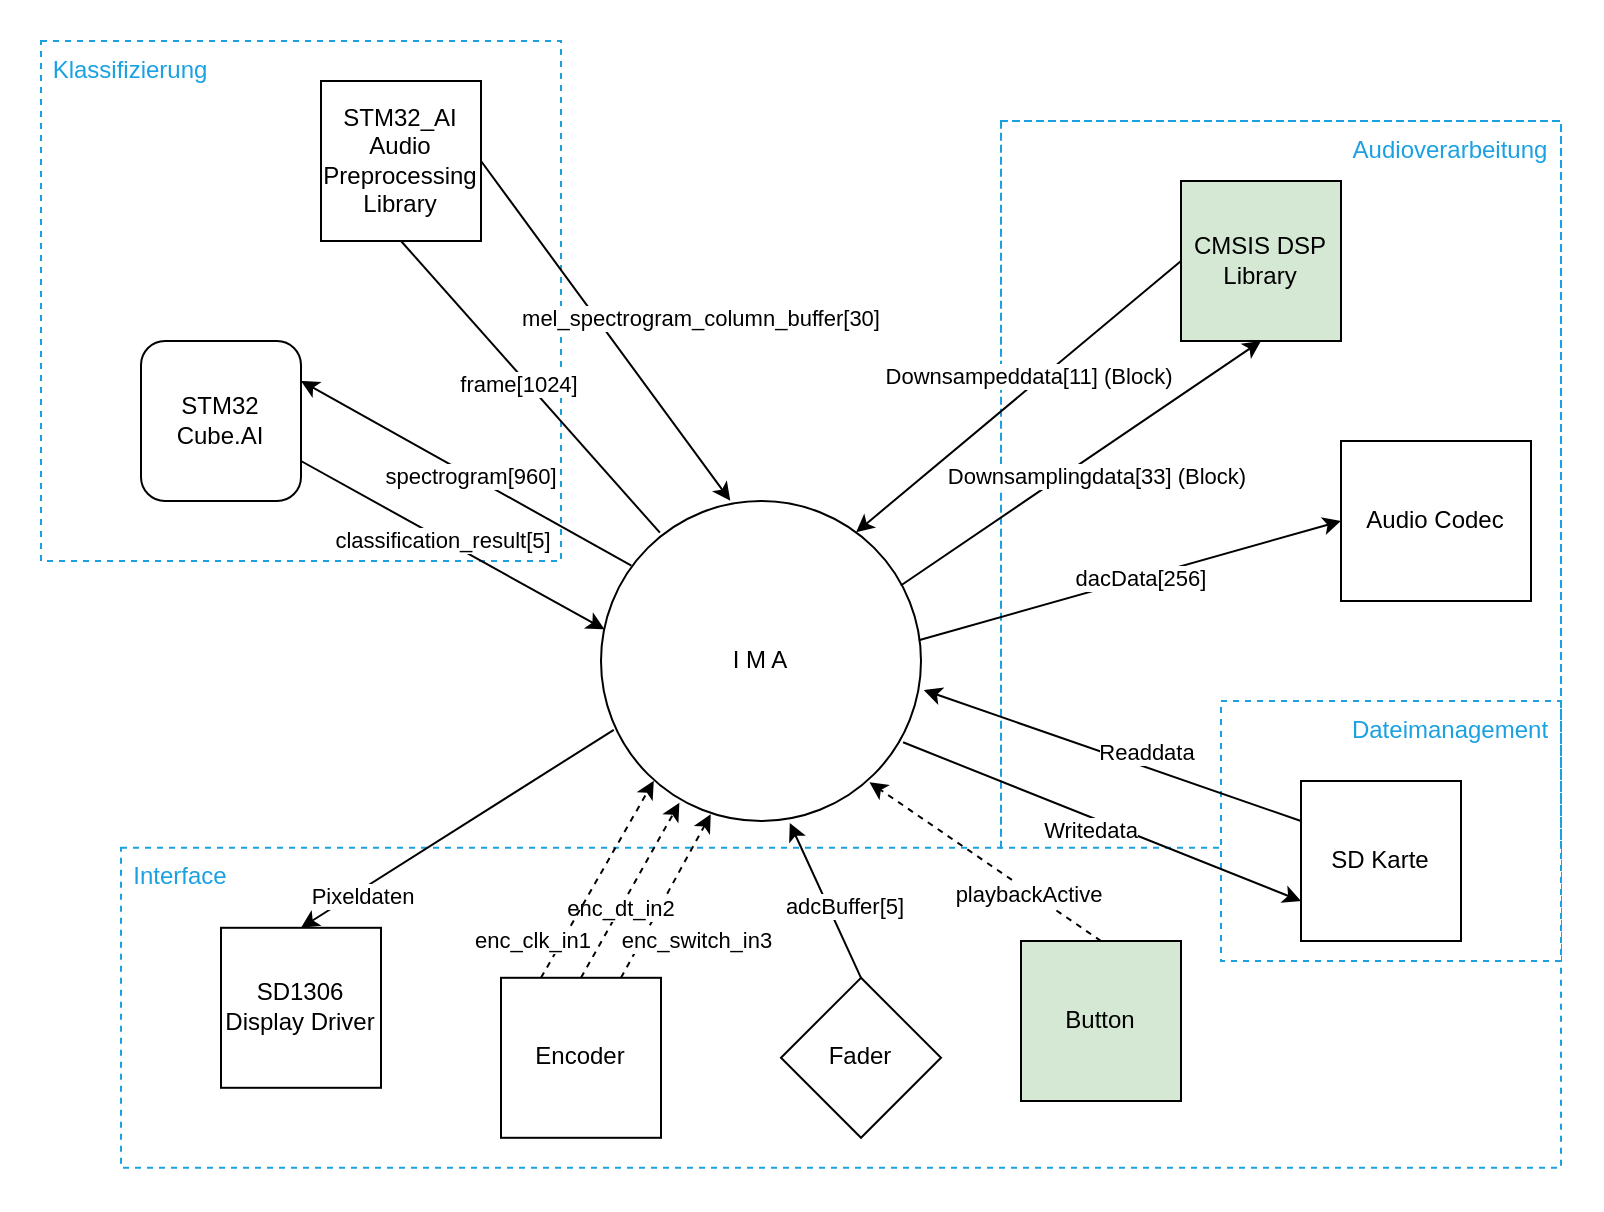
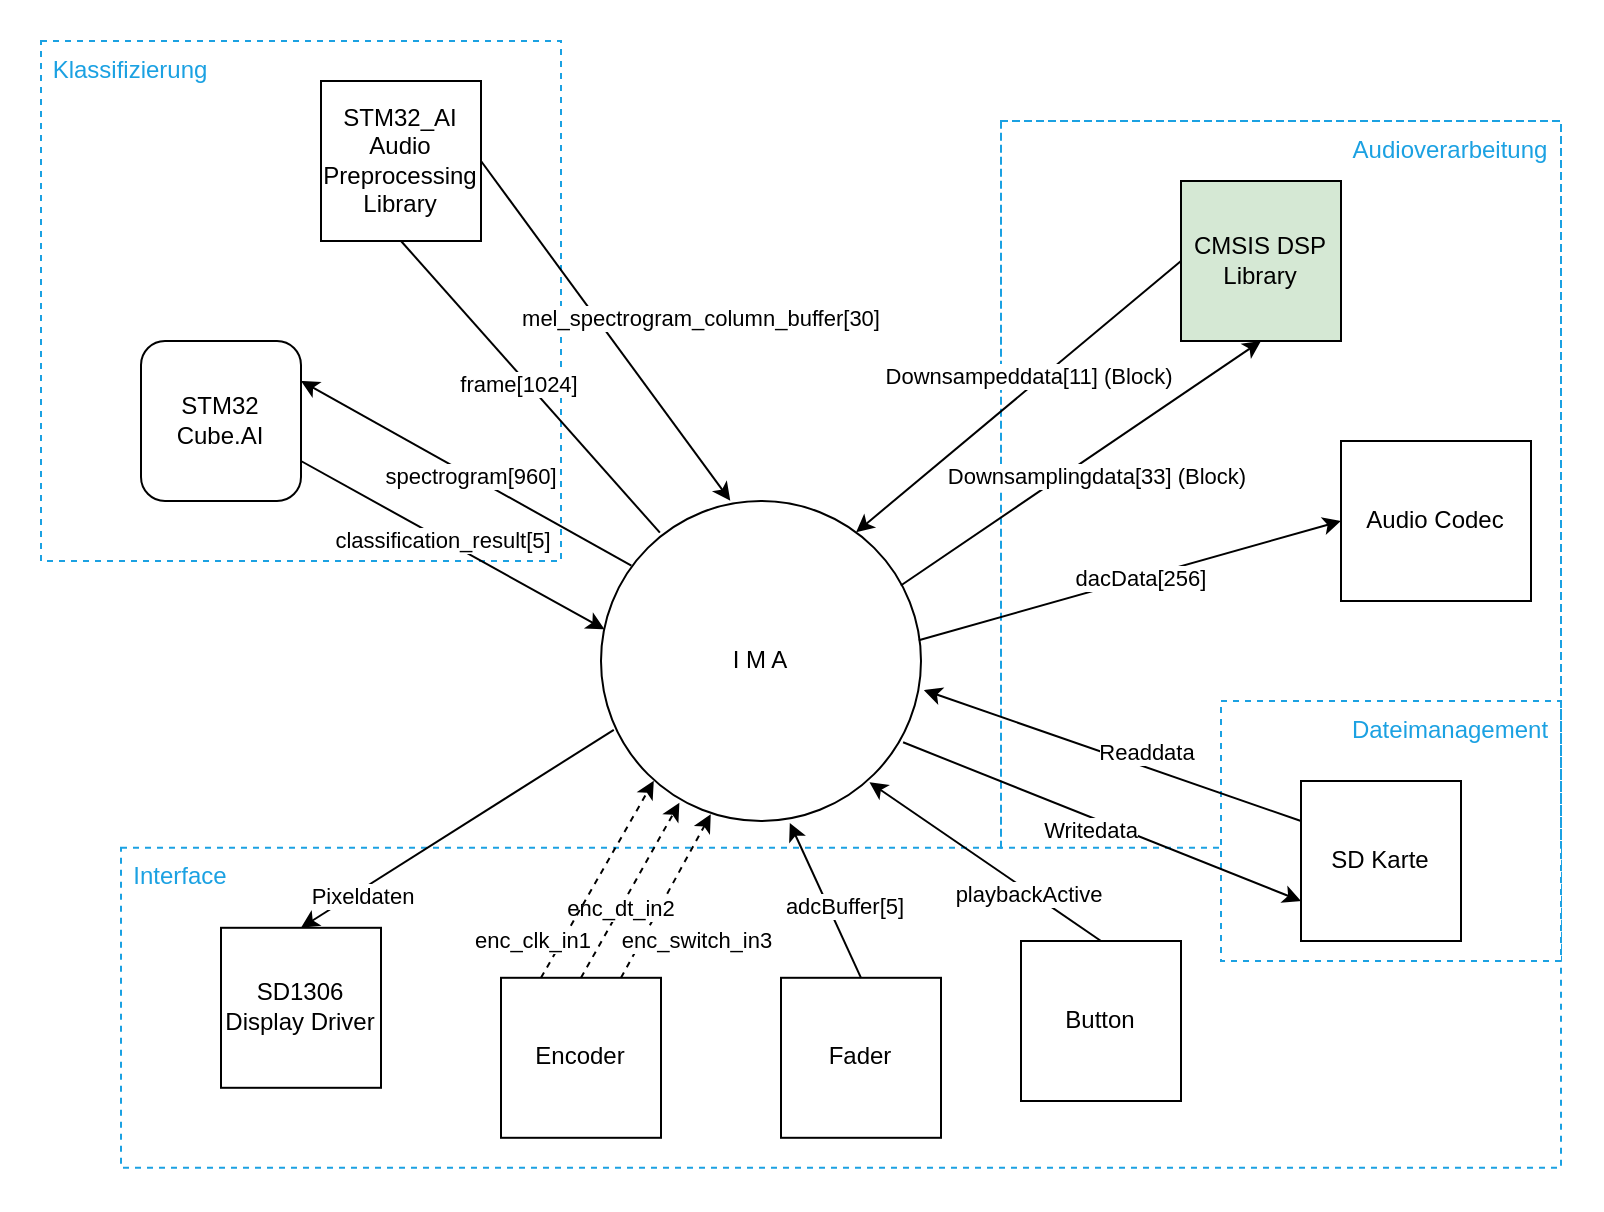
(949, 837) -> (949, 837)
(1101, 1021) -> (1101, 1021)
(861, 1058) -> (861, 1058)
